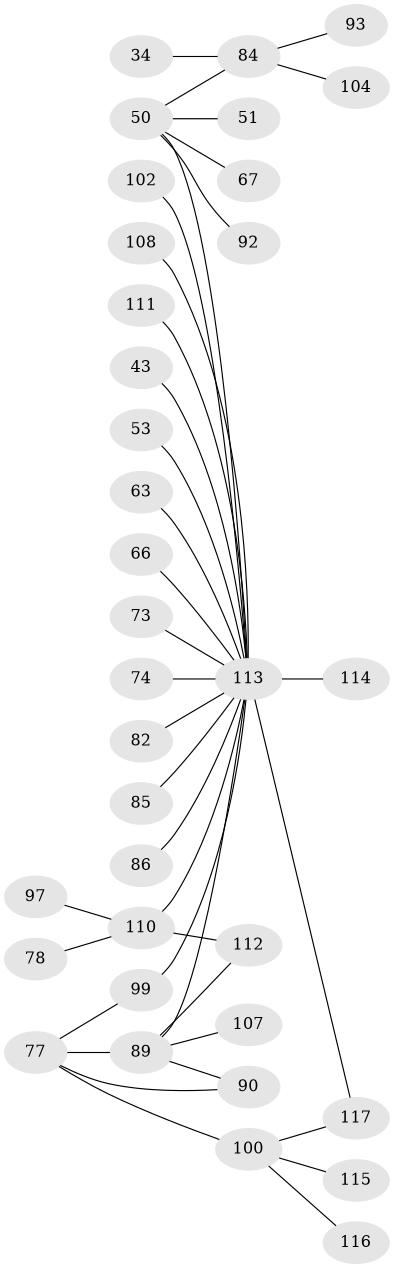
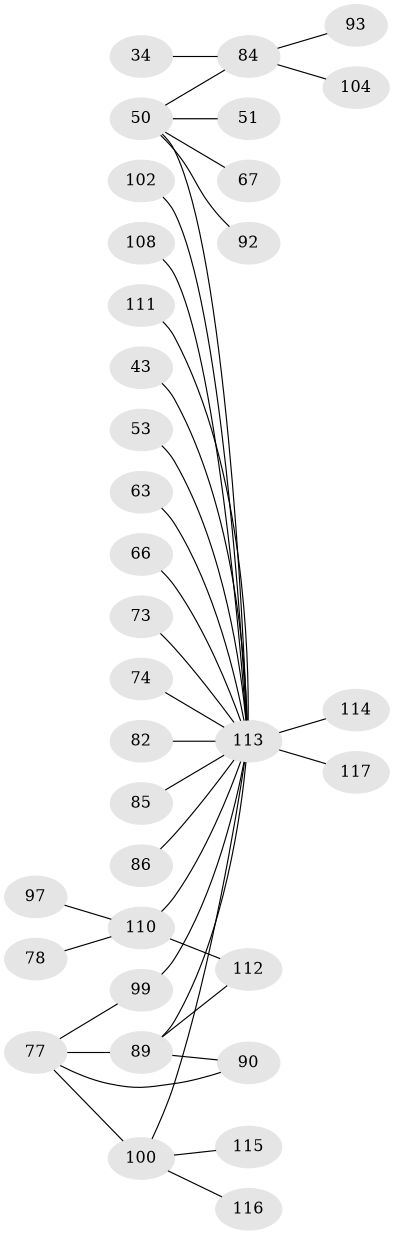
(249, 1025) -> none
(303, 1134) -> (202, 982)
